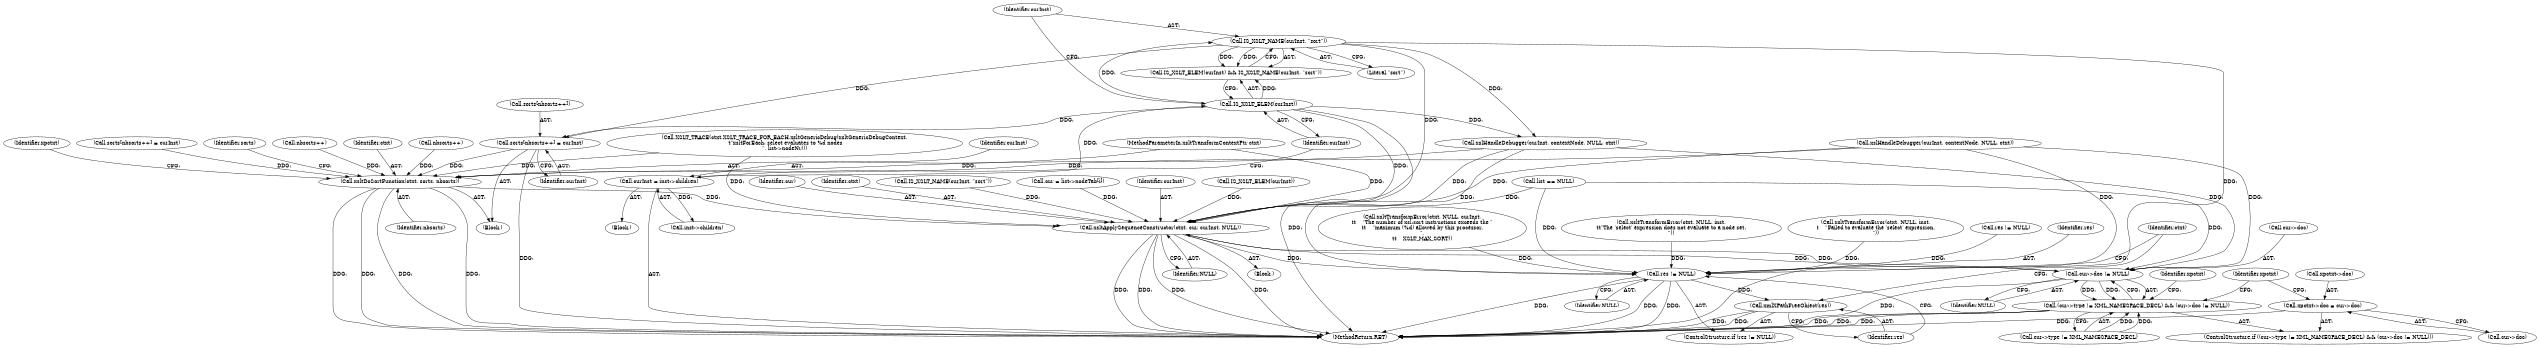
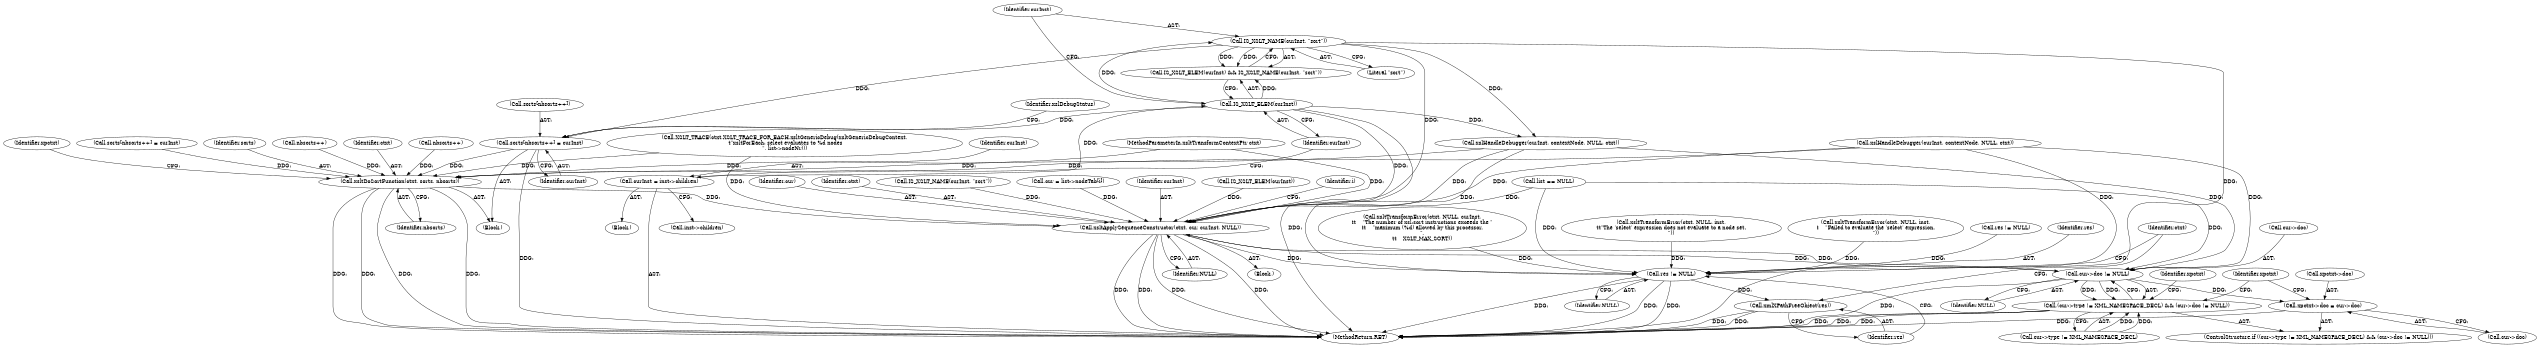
none -> (1060, 105)
(326, 166) -> (326, 166)
(735, 166) -> (735, 166)
none -> (1340, 182)
(686, 198) -> (686, 198)
none -> (417, 202)
(667, 210) -> none
none -> (2204, 292)
(1730, 338) -> none
